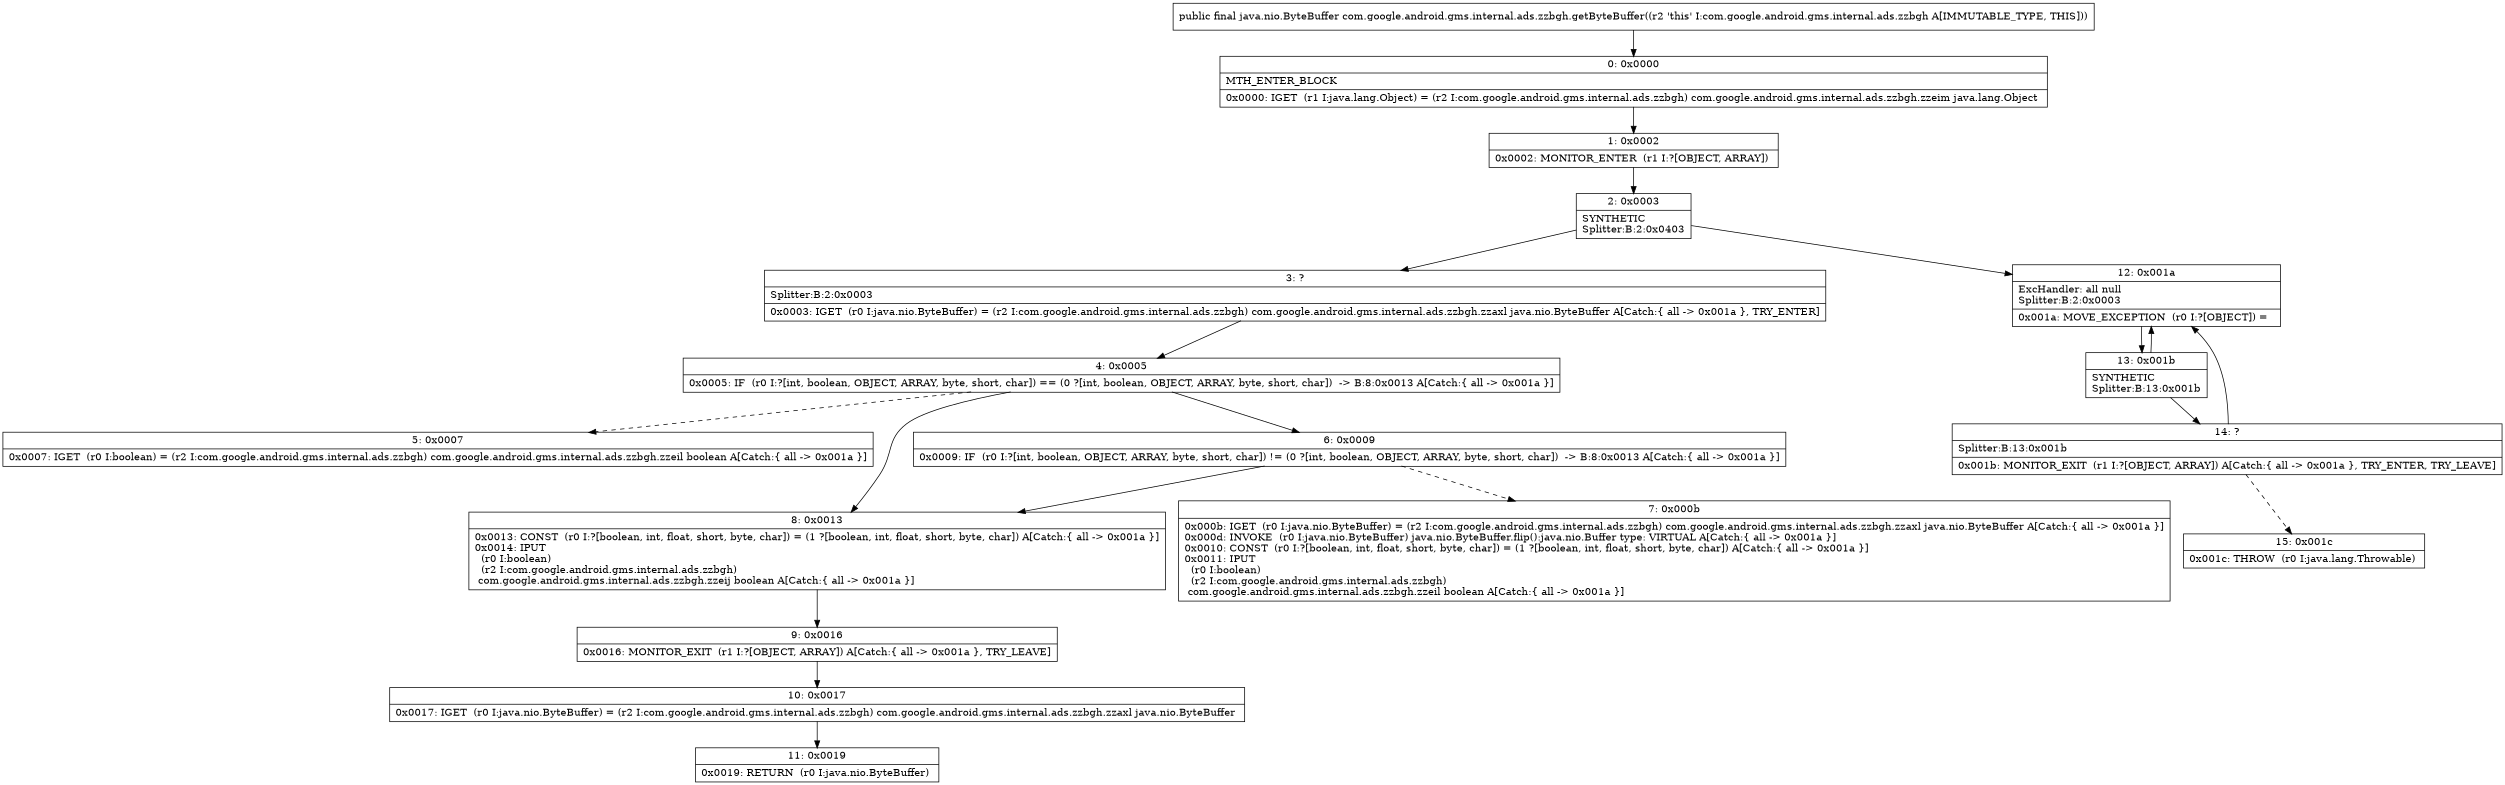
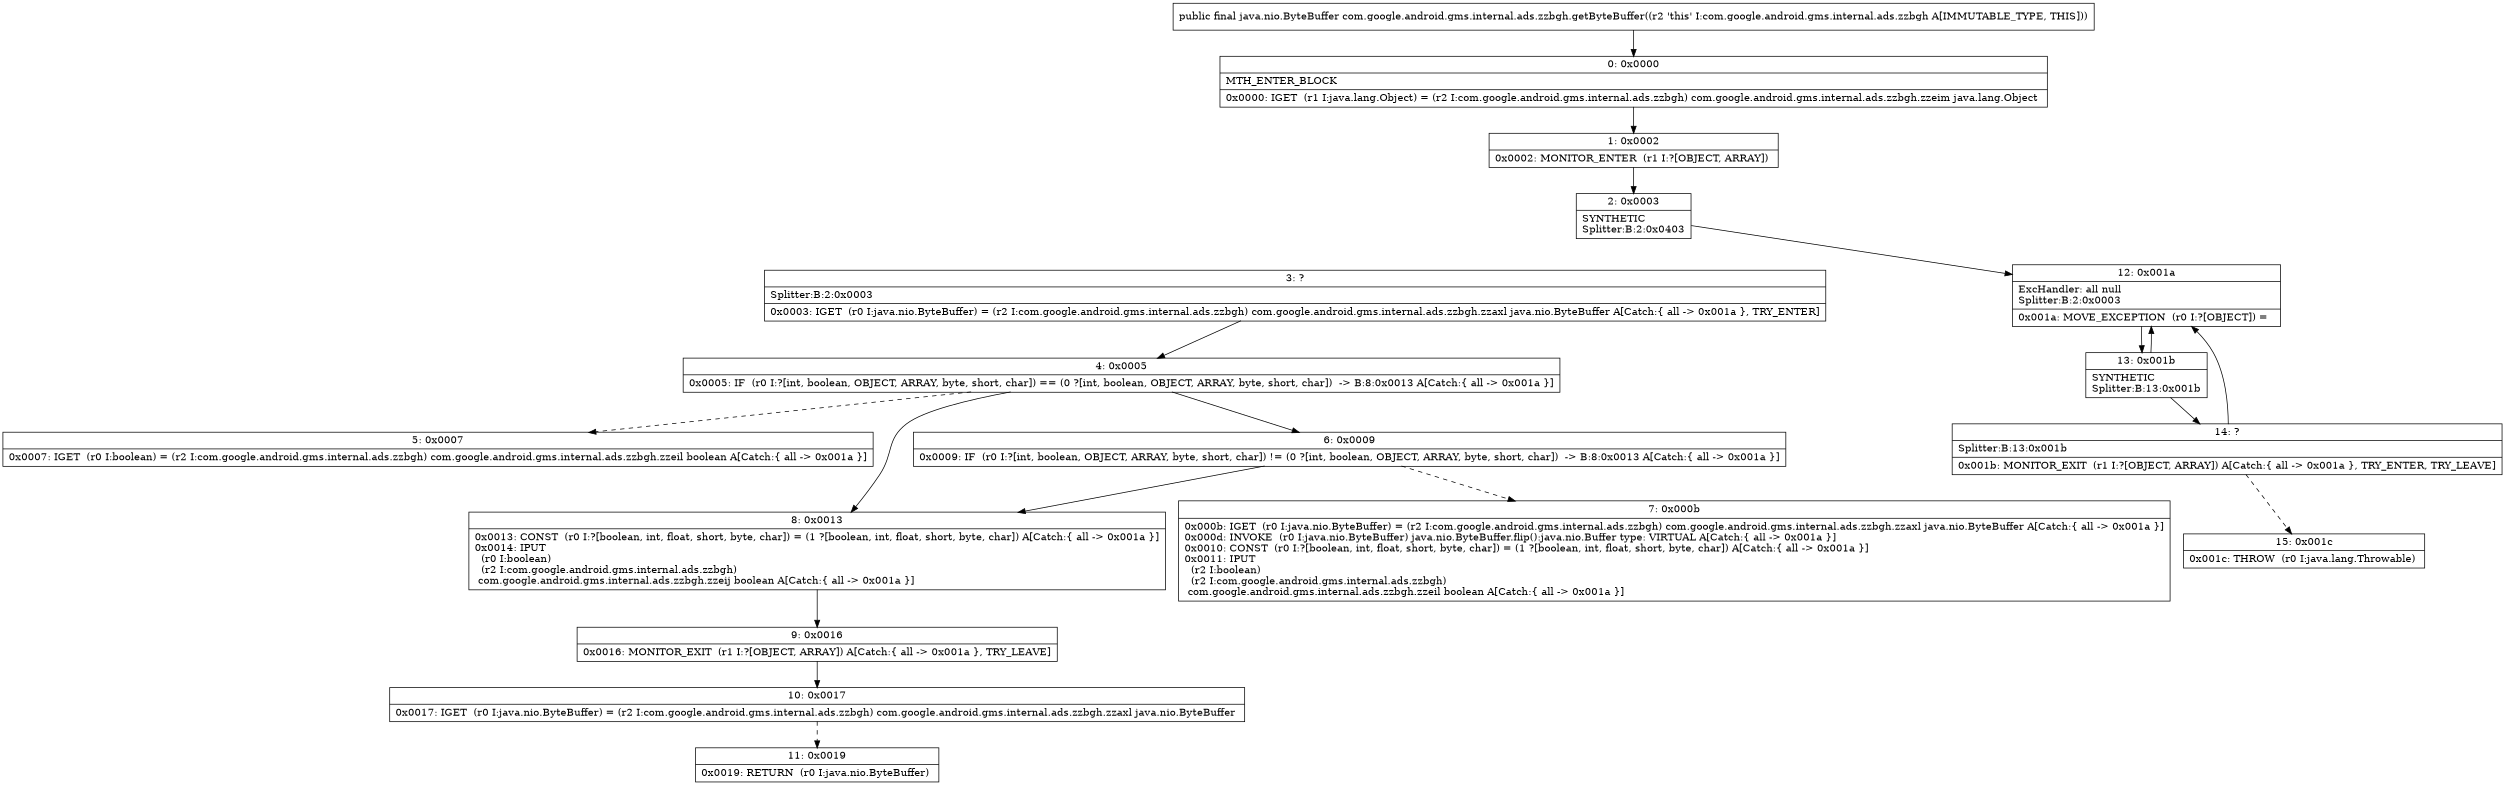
(1492, 249) -> none
(1223, 570) -> (1223, 570)
(817, 731) -> (817, 731)
